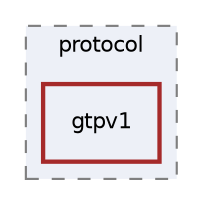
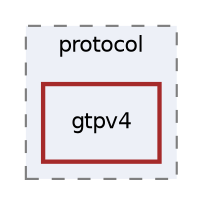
(101, 123) -> (101, 123)
